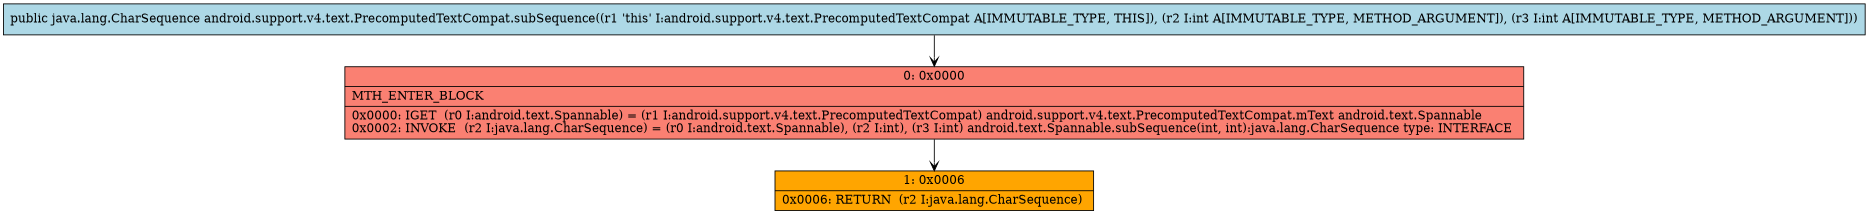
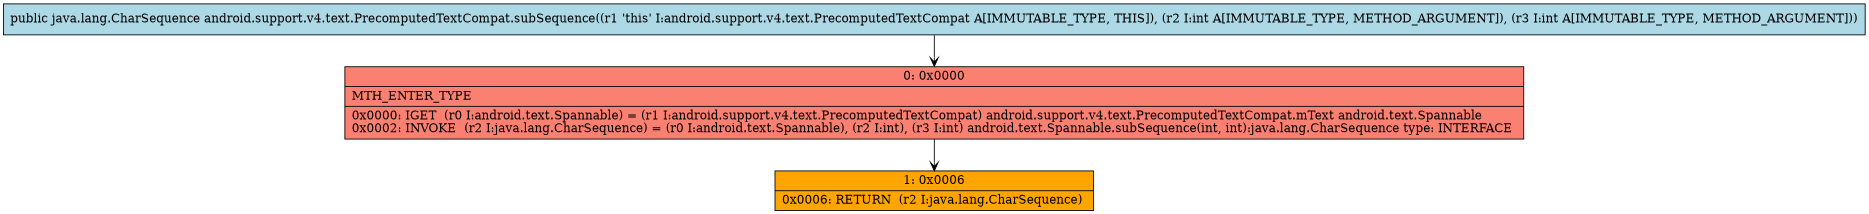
(418, 96) -> (412, 96)
